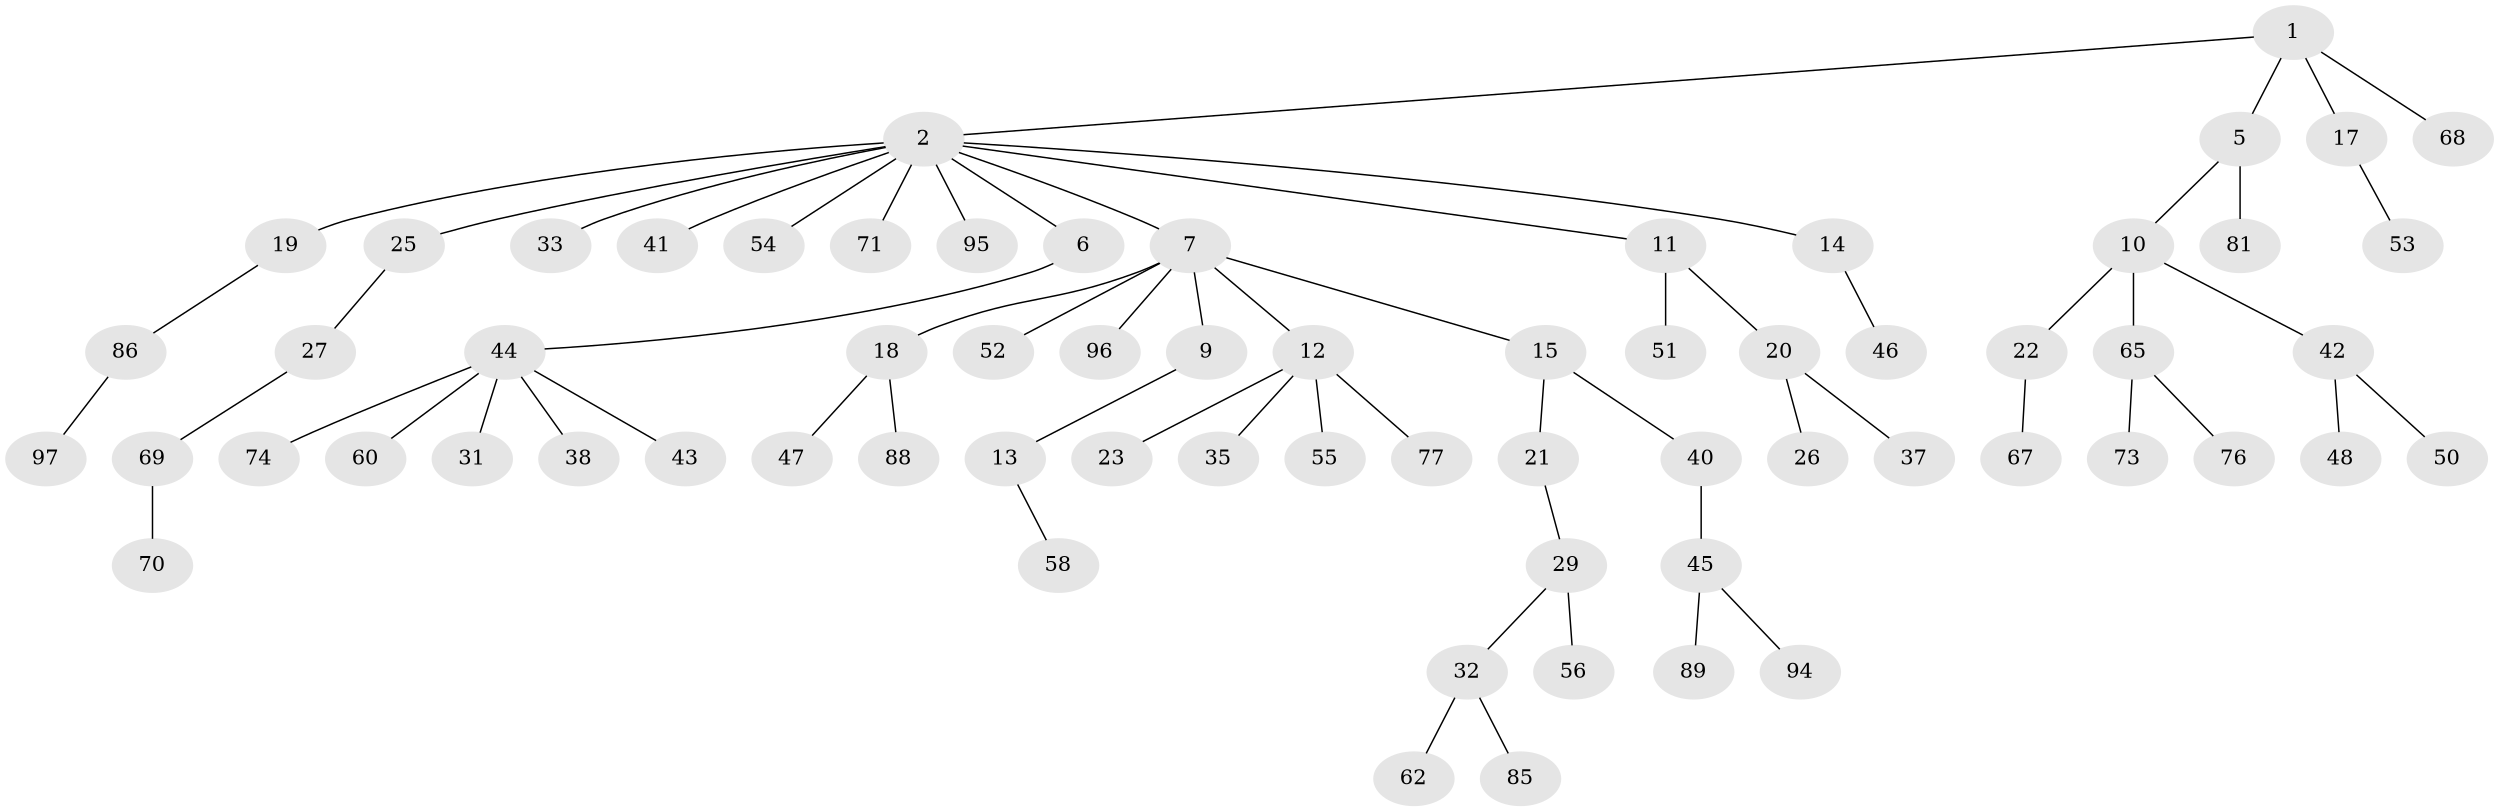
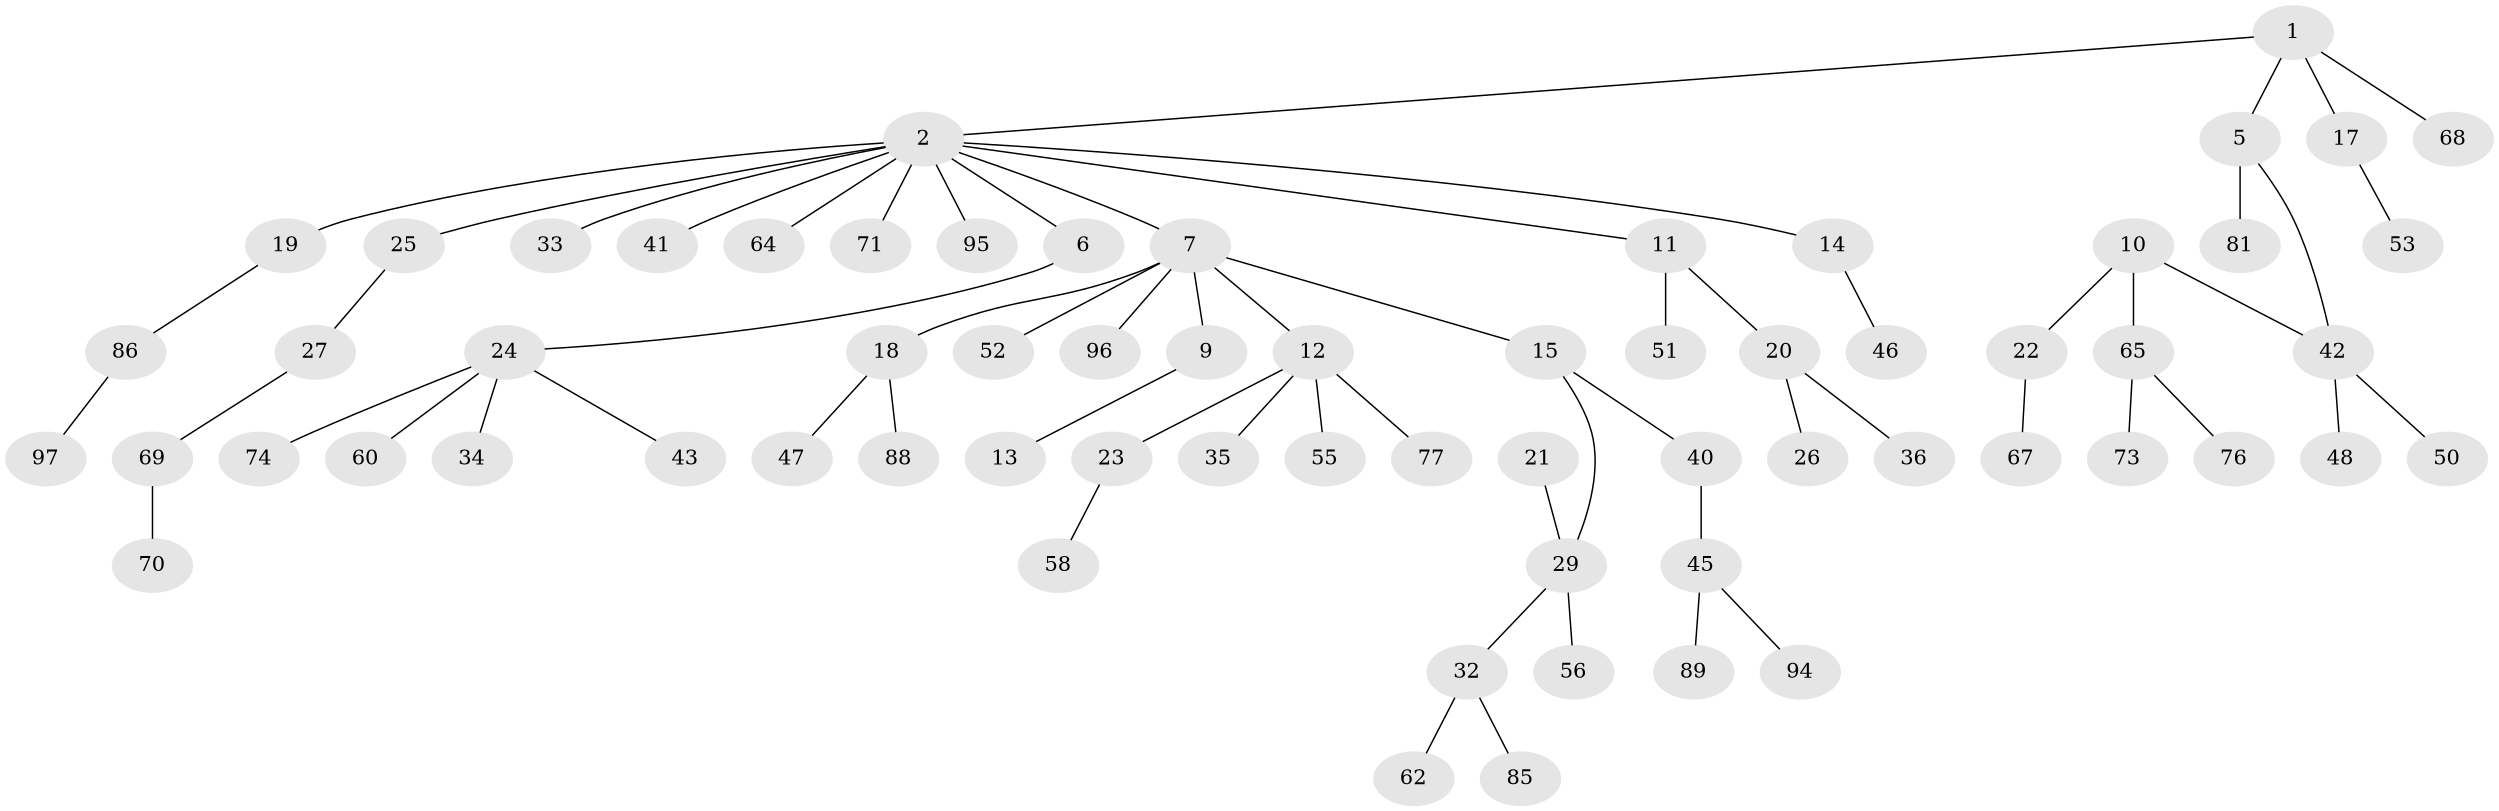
(2187, 192) -> (2303, 241)
(764, 246) -> (764, 246)
(505, 352) -> (505, 352)
(1542, 406) -> (1595, 456)
(472, 459) -> (472, 459)
(579, 459) -> none
(1914, 459) -> (1914, 459)
(1032, 512) -> (1085, 512)
